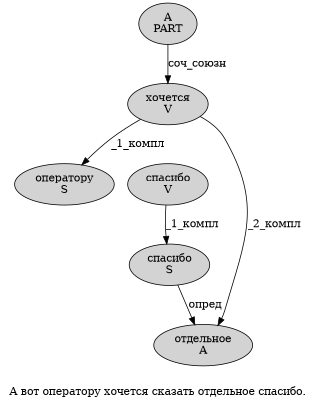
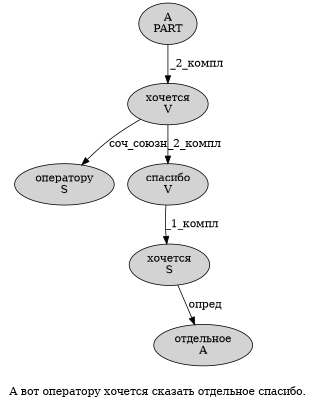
(197, 64) -> (197, 64)
(138, 144) -> (138, 144)
(247, 211) -> (168, 140)
(169, 265) -> (169, 265)
